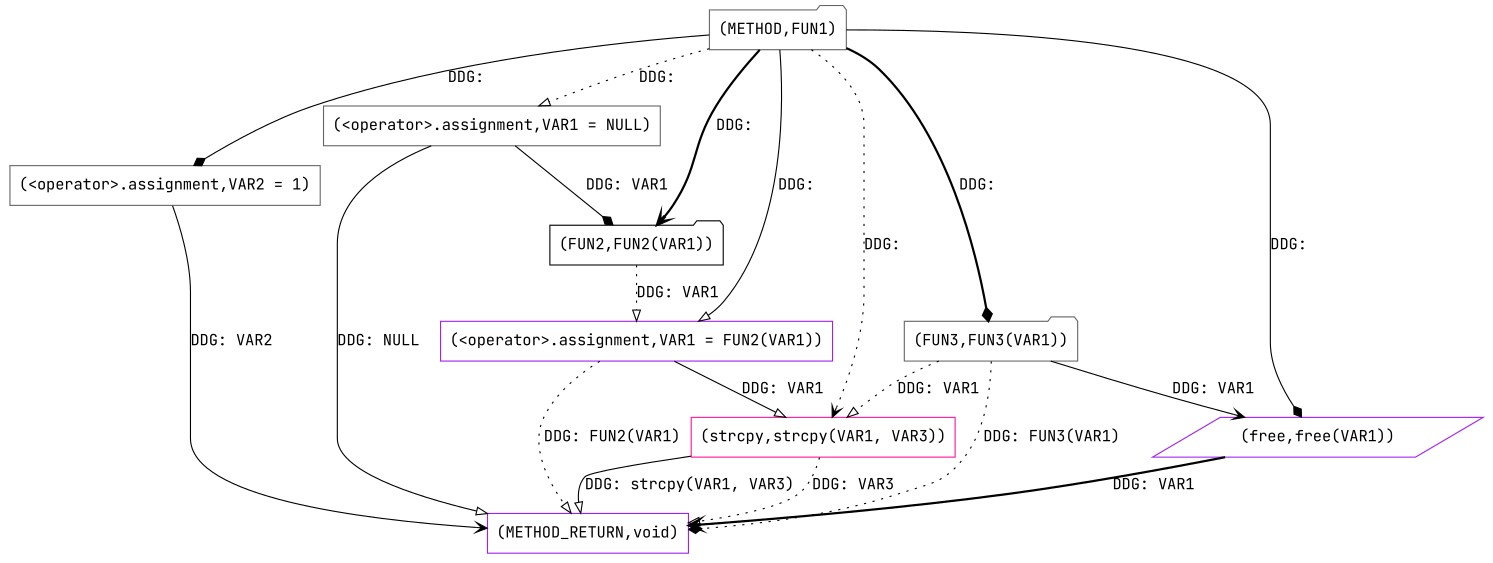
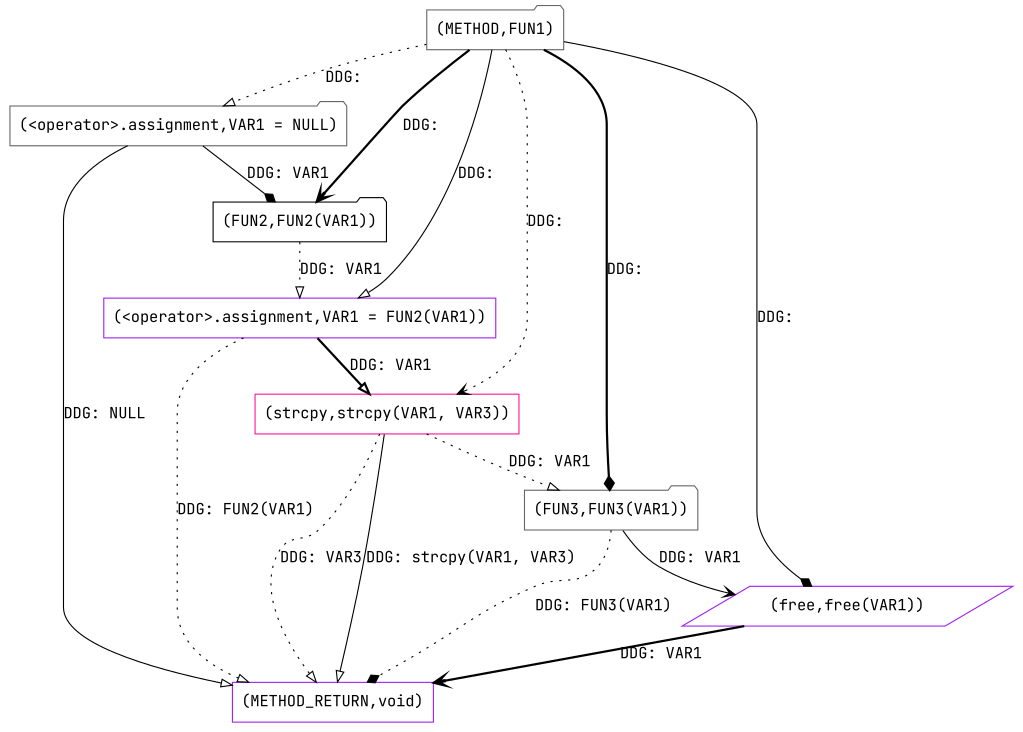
(492, 126) -> (178, 126)
(165, 186) -> none
(895, 382) -> (487, 461)
(725, 387) -> (340, 362)
